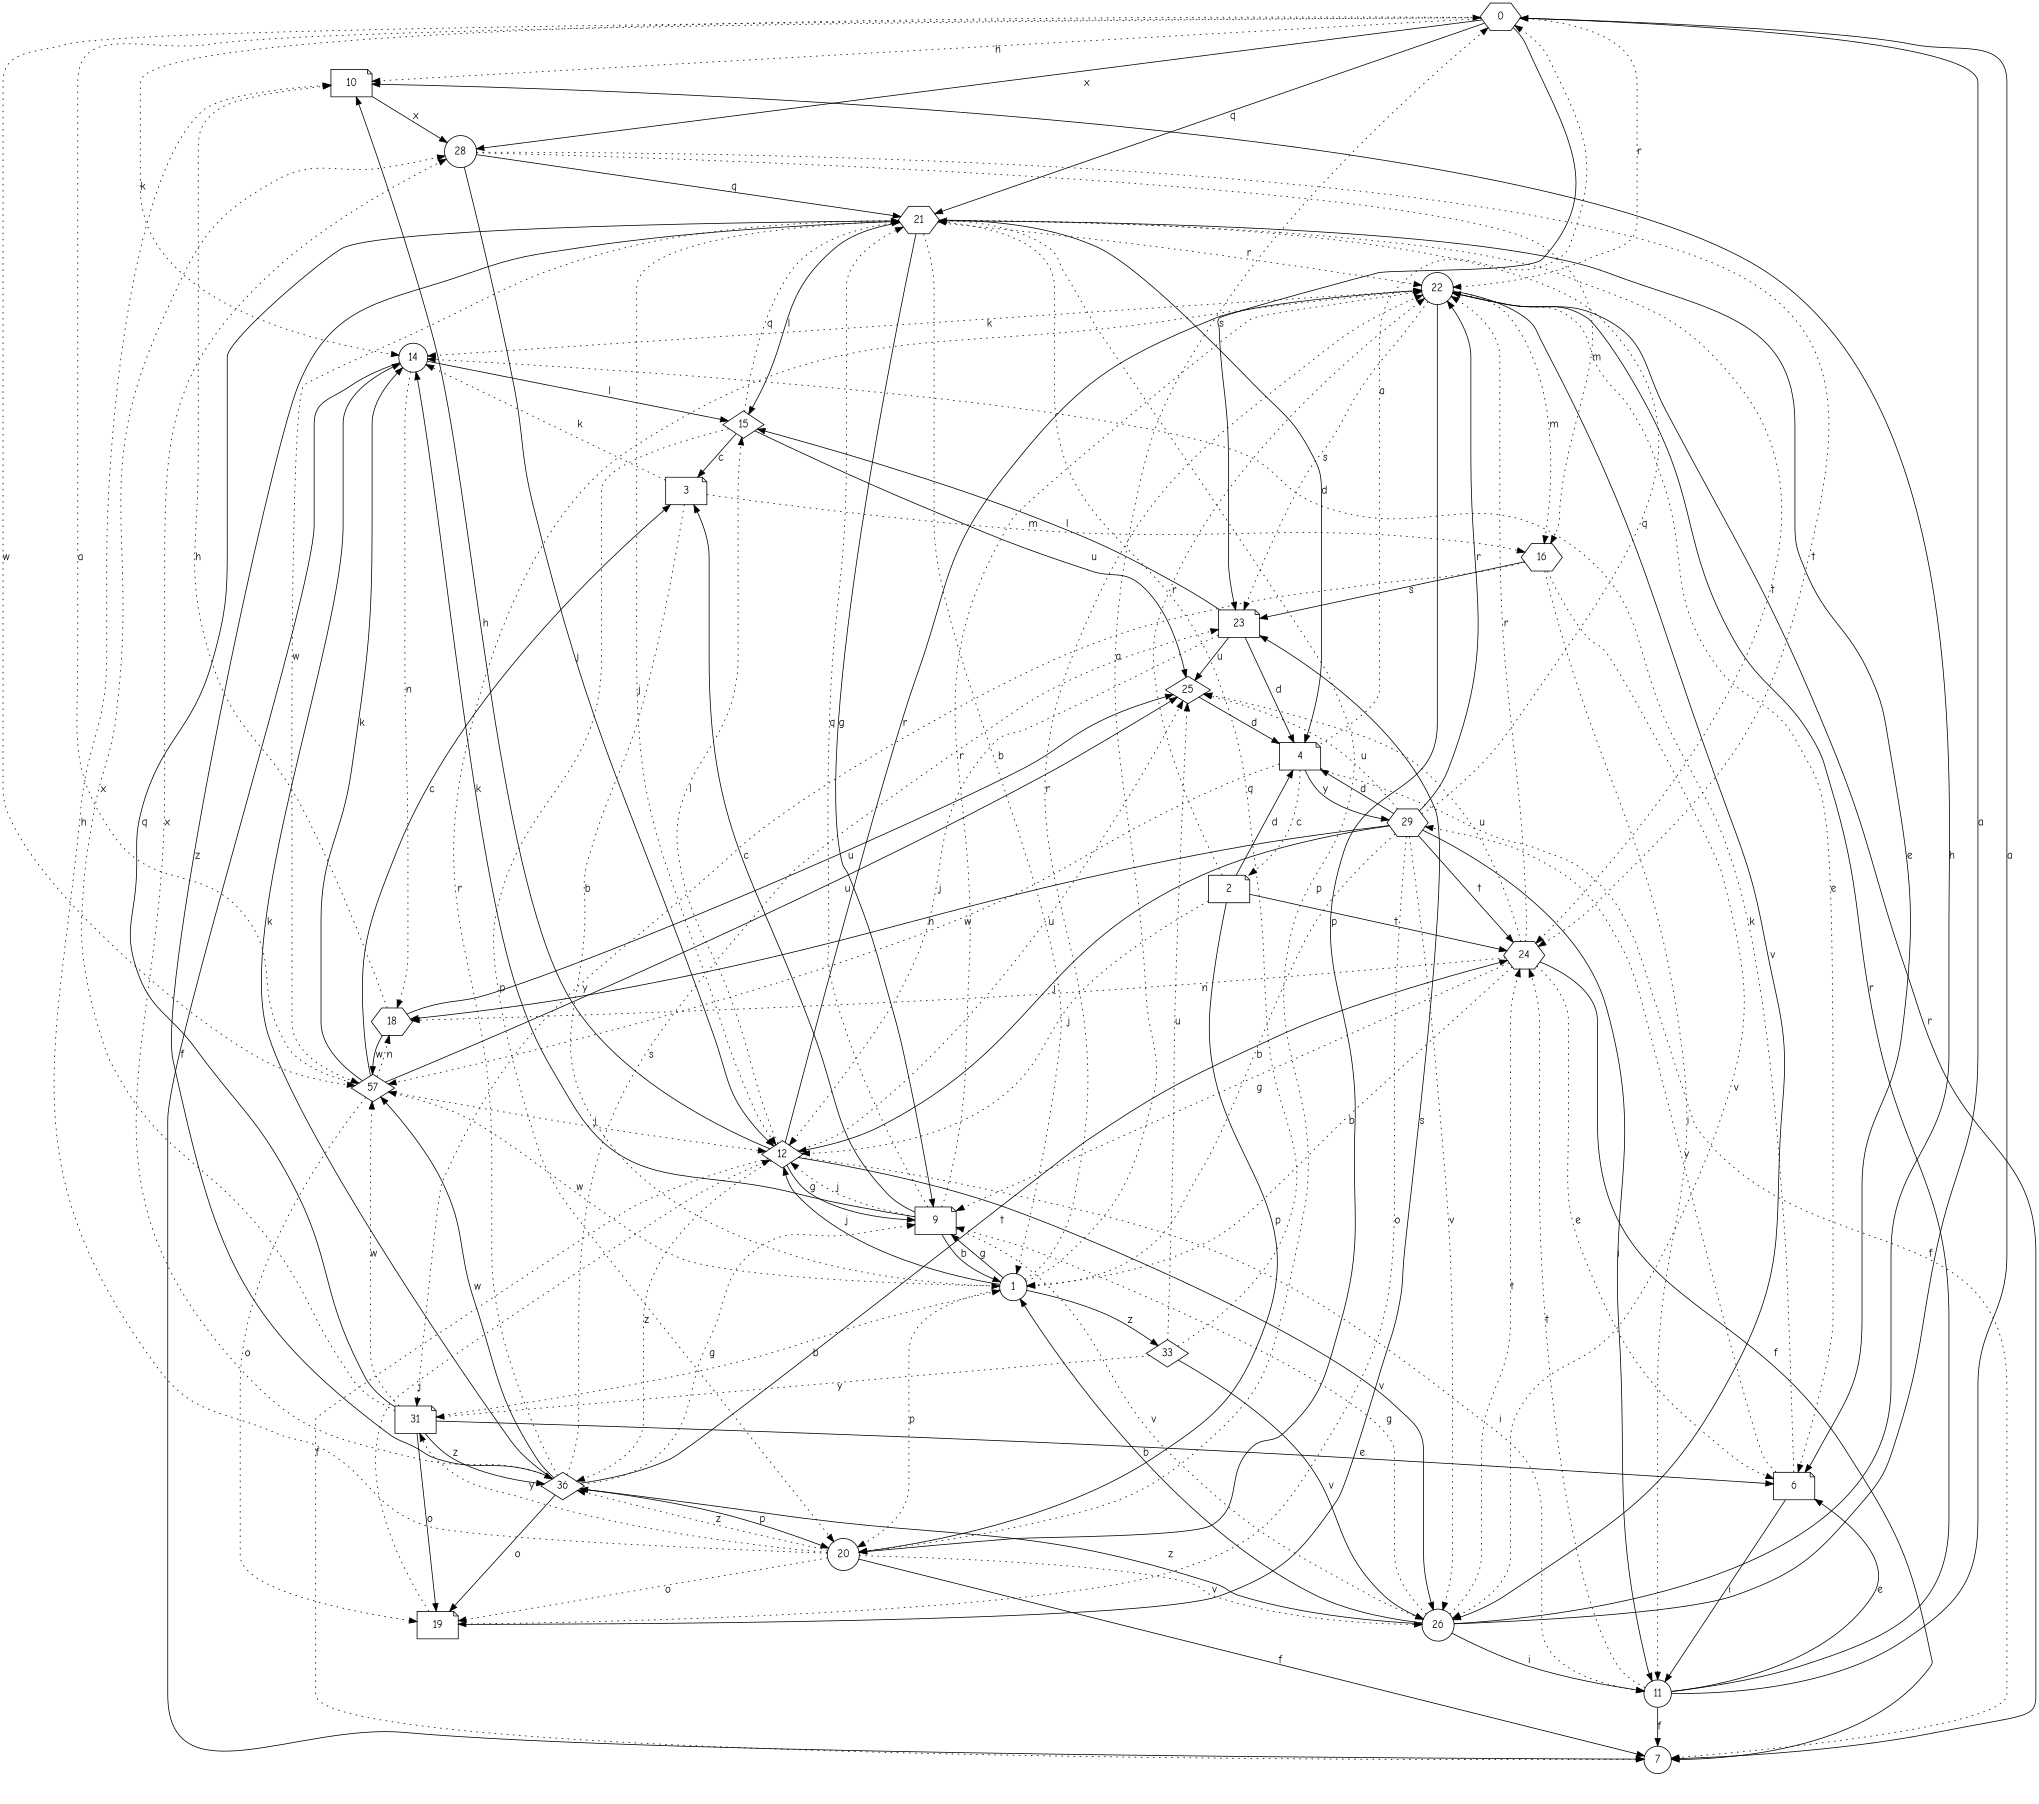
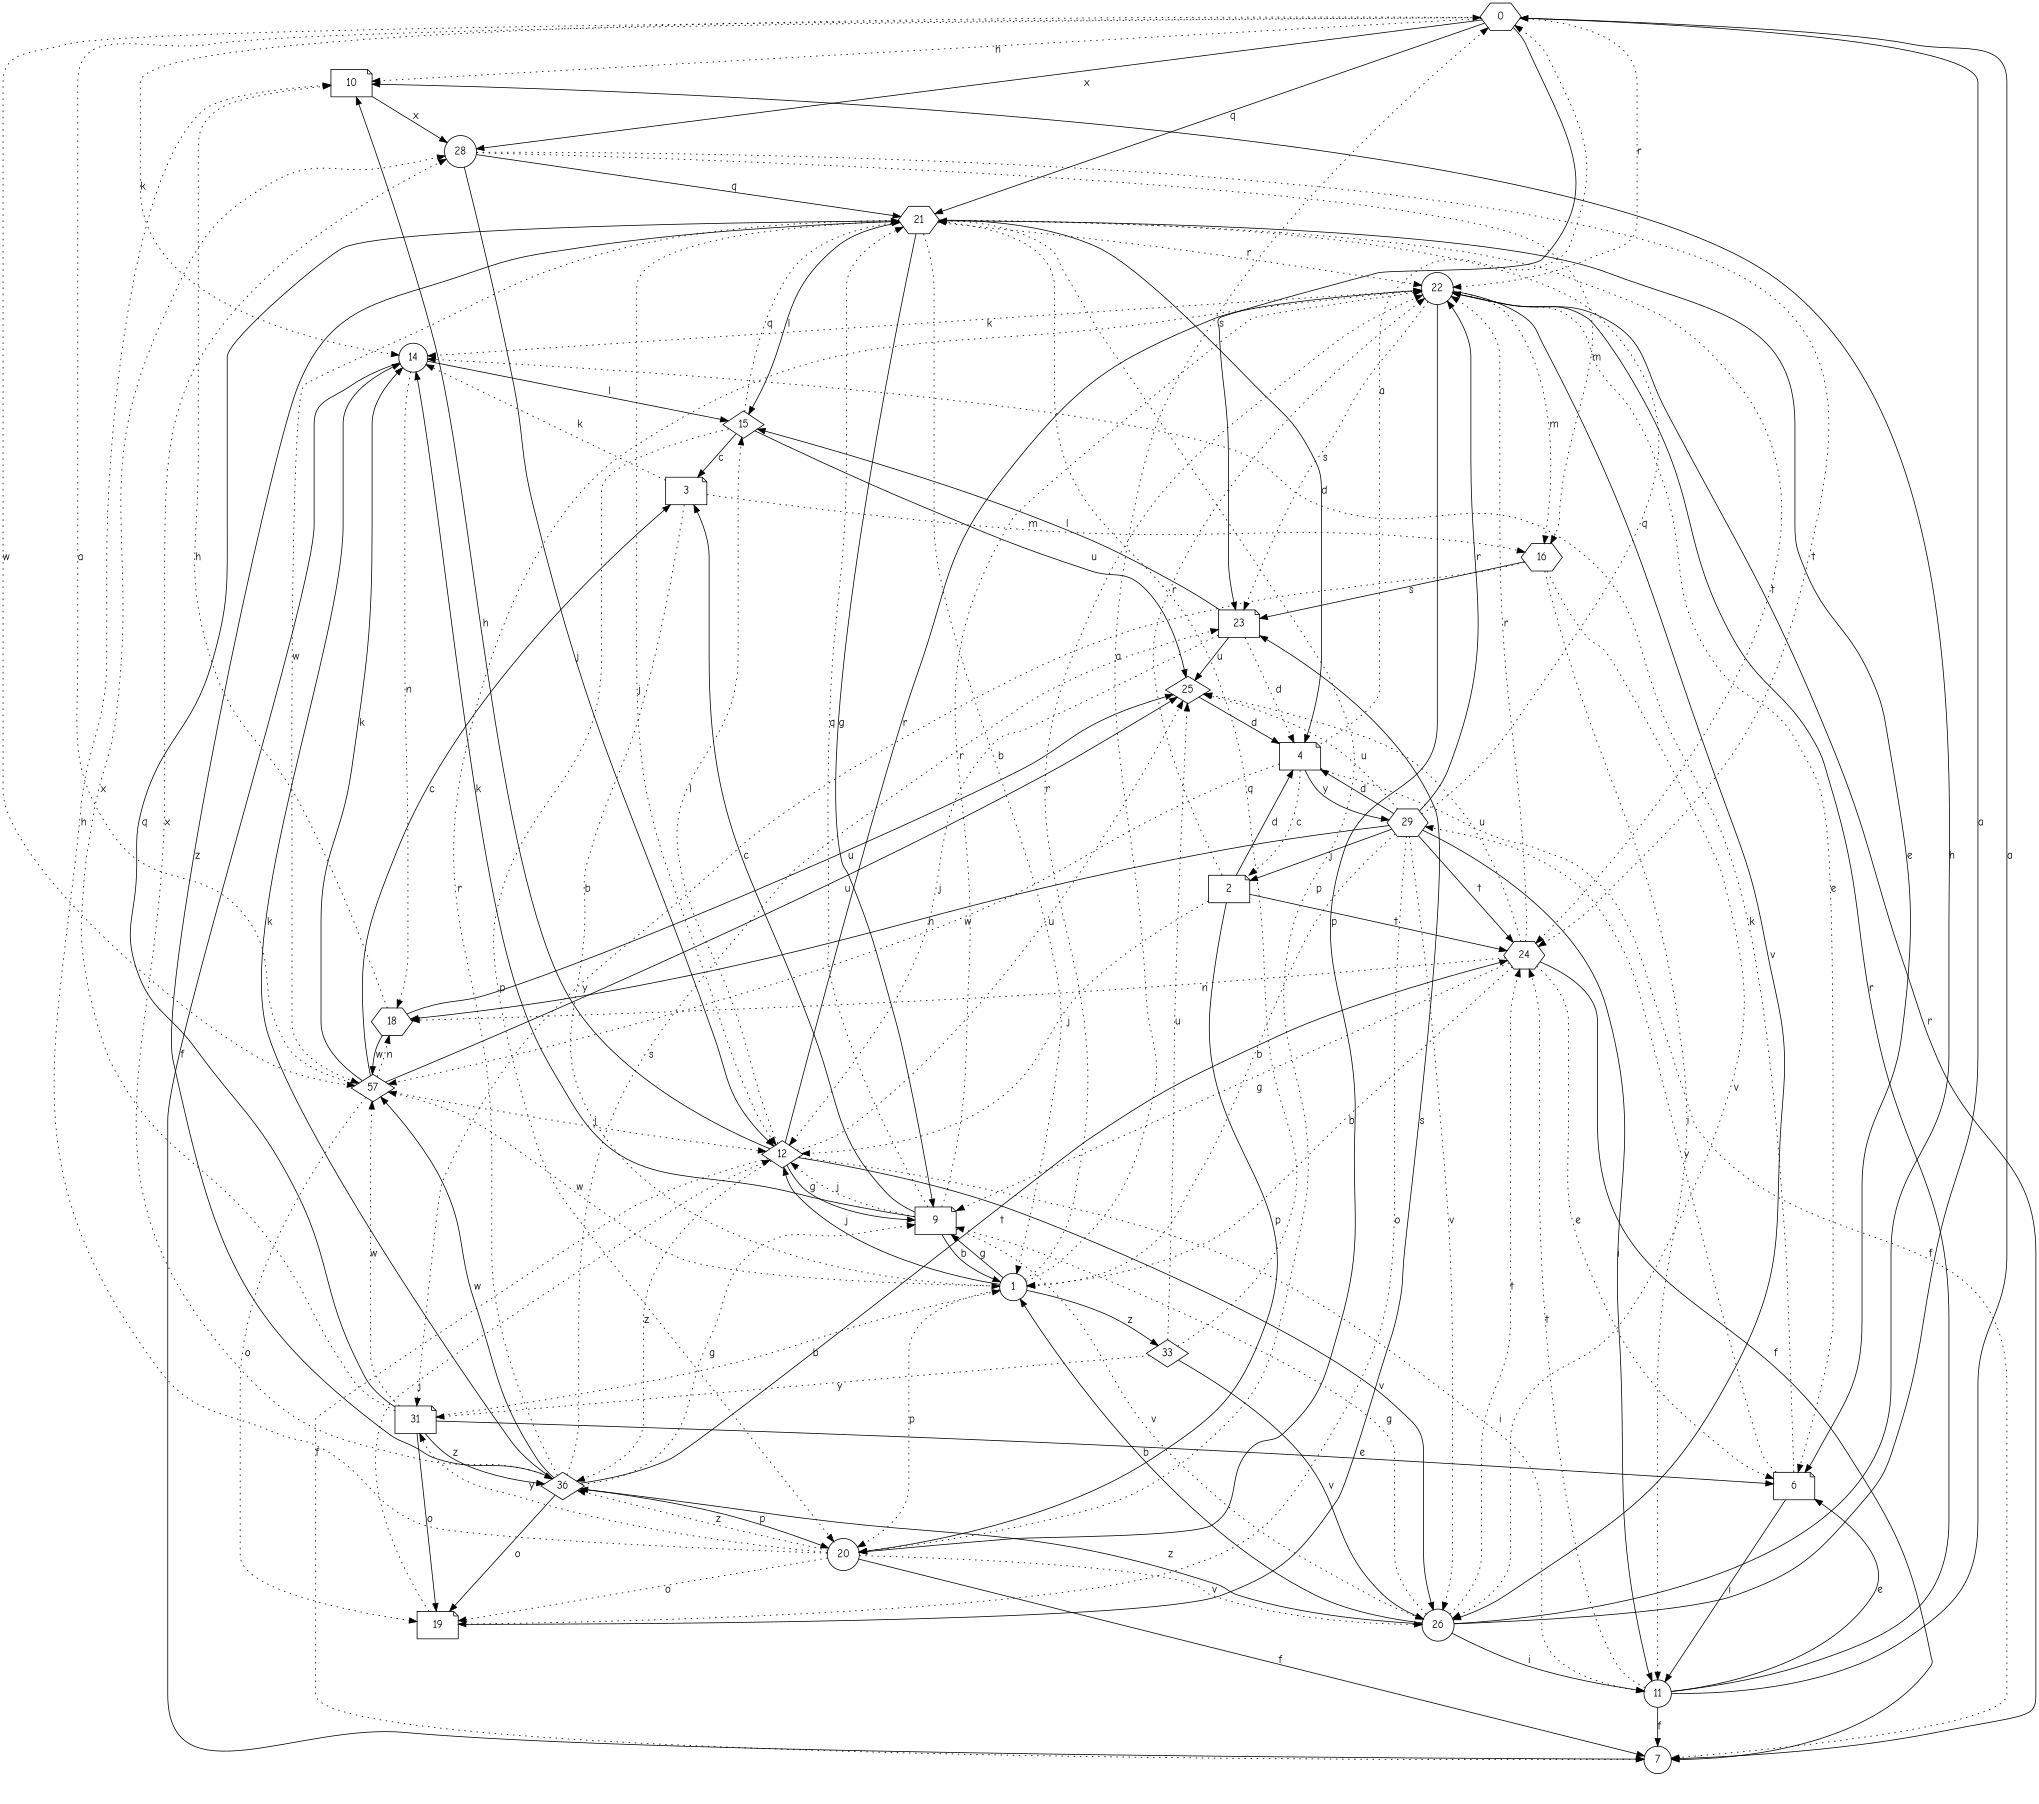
(1268, 686) -> (1268, 686)
(1080, 956) -> (1321, 855)
